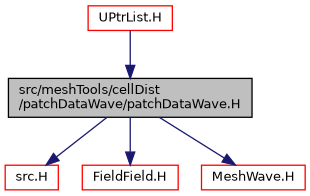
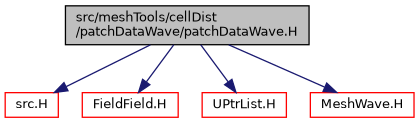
(130, 48) -> (214, 63)
